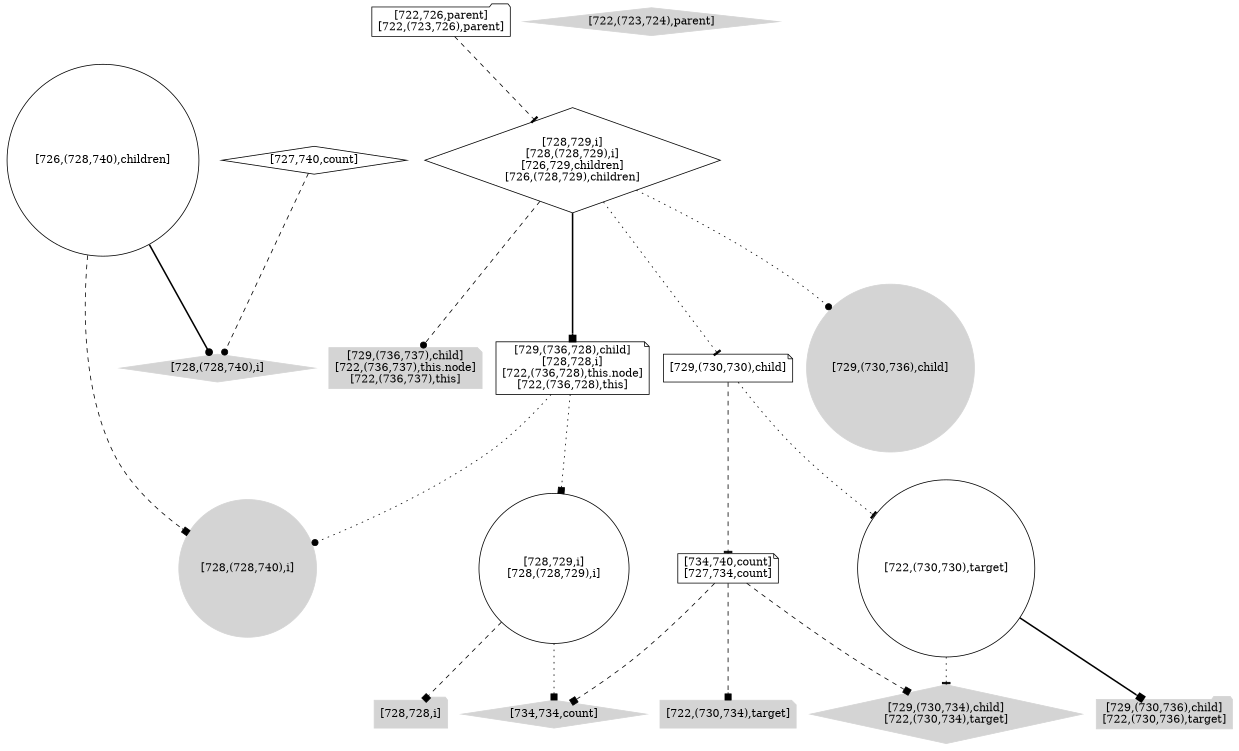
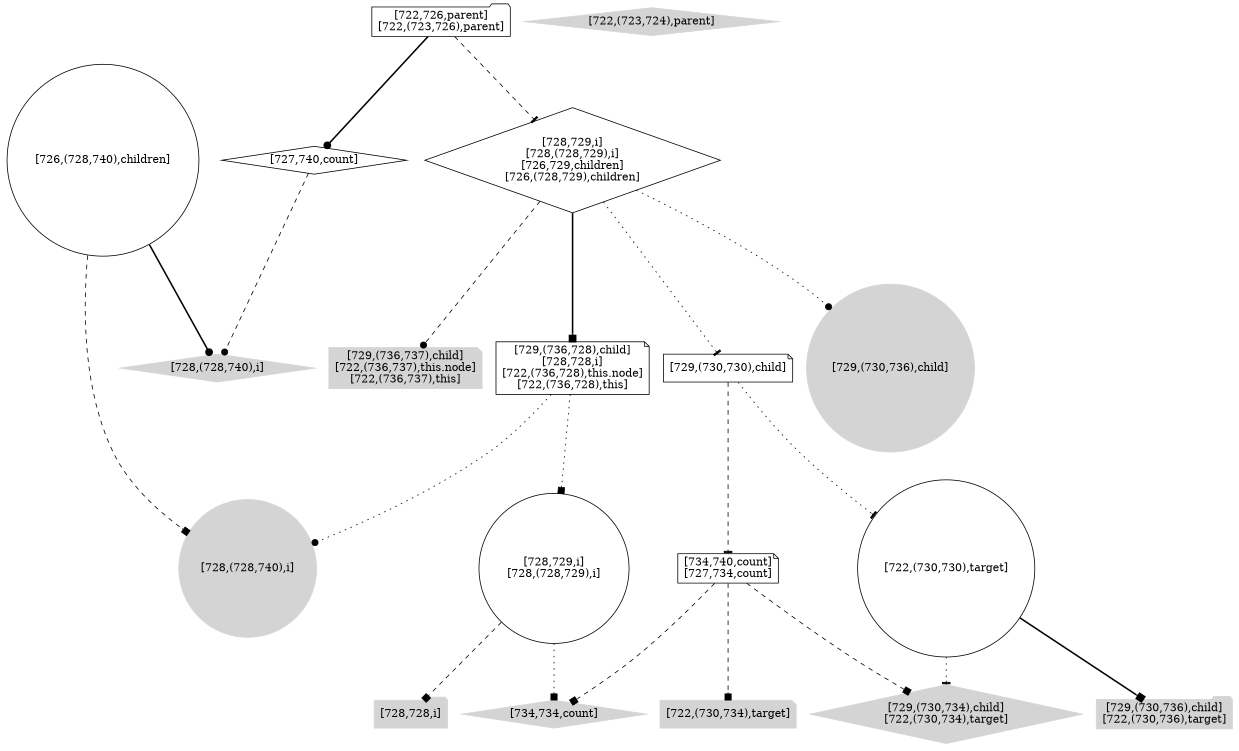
none -> (379, 90)
